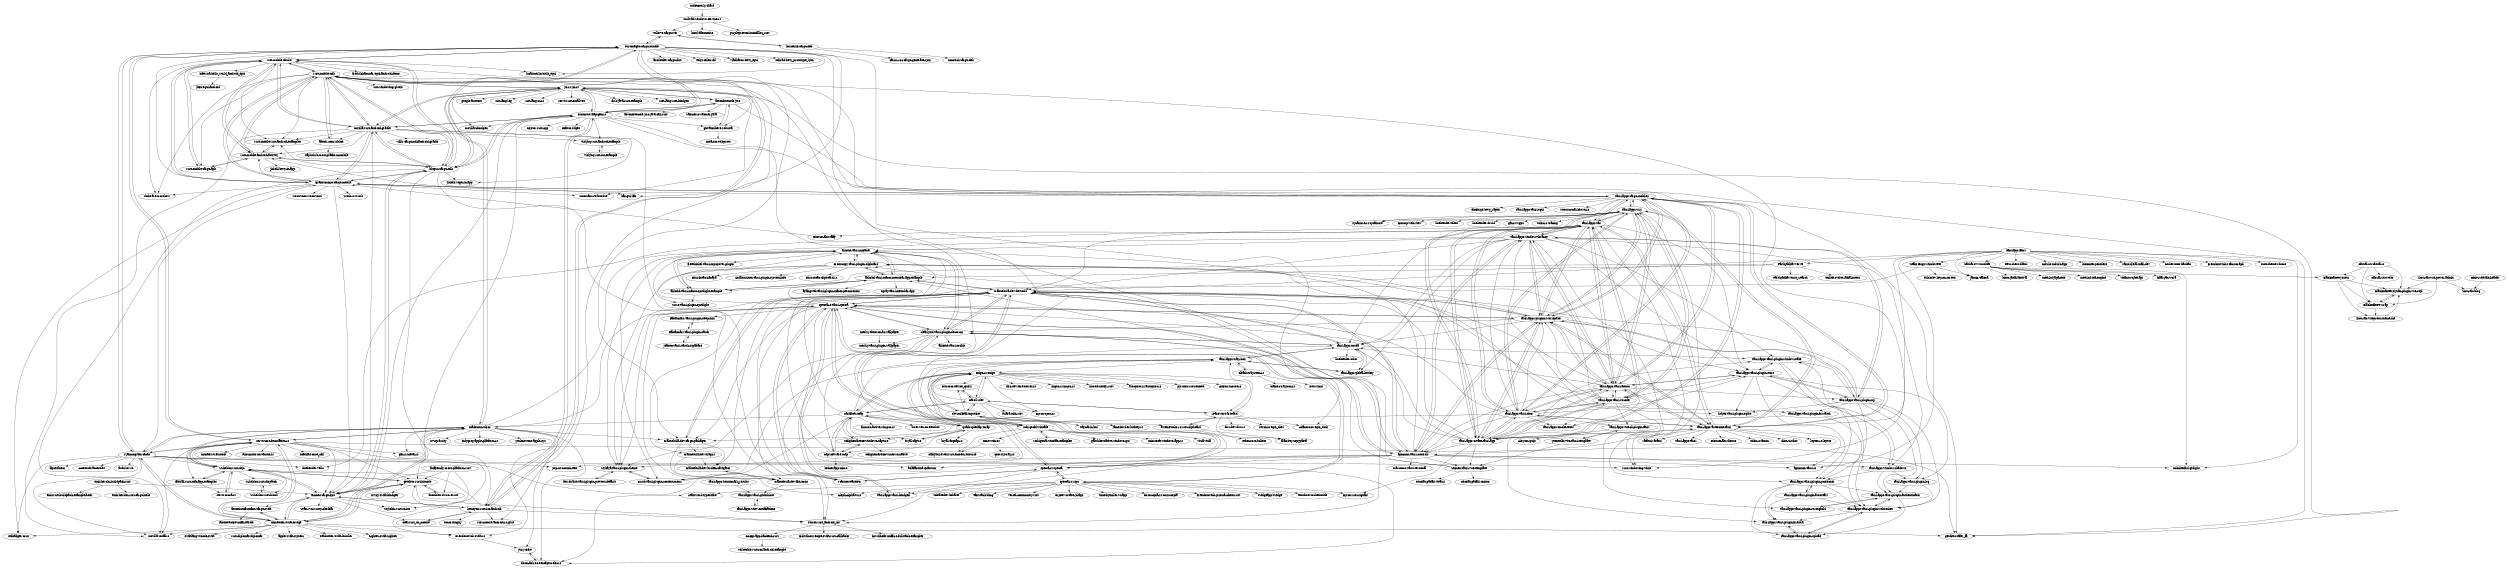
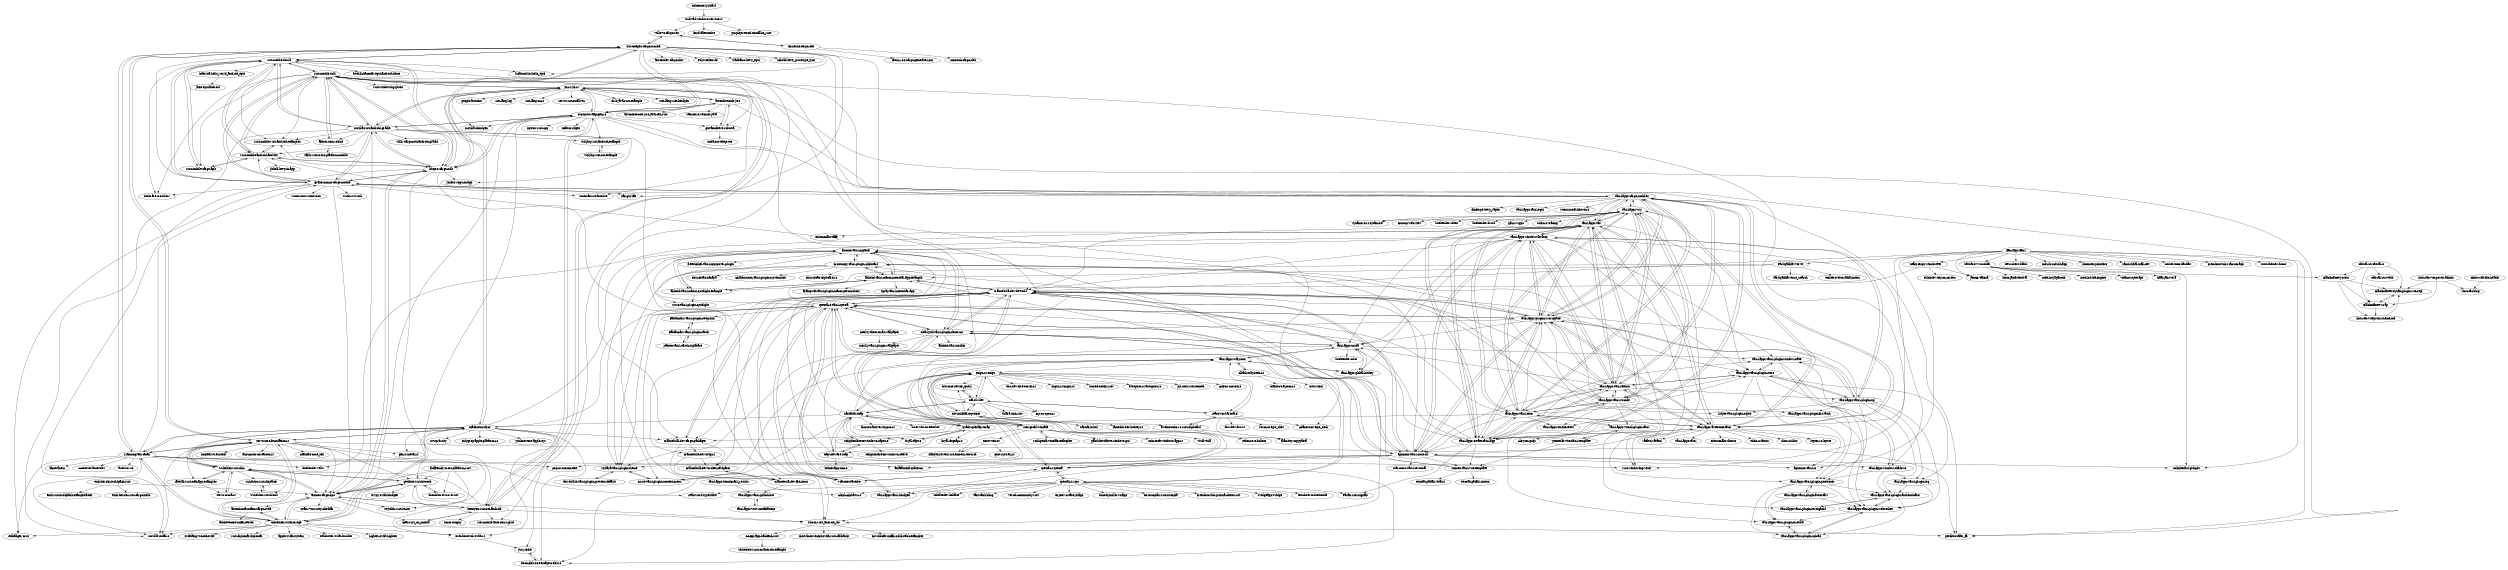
(327, 156) -> (326, 156)
(1355, 496) -> (1355, 496)
